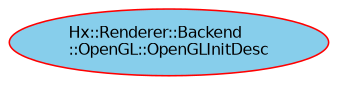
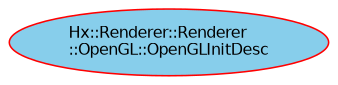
(169, 42) -> (169, 42)
